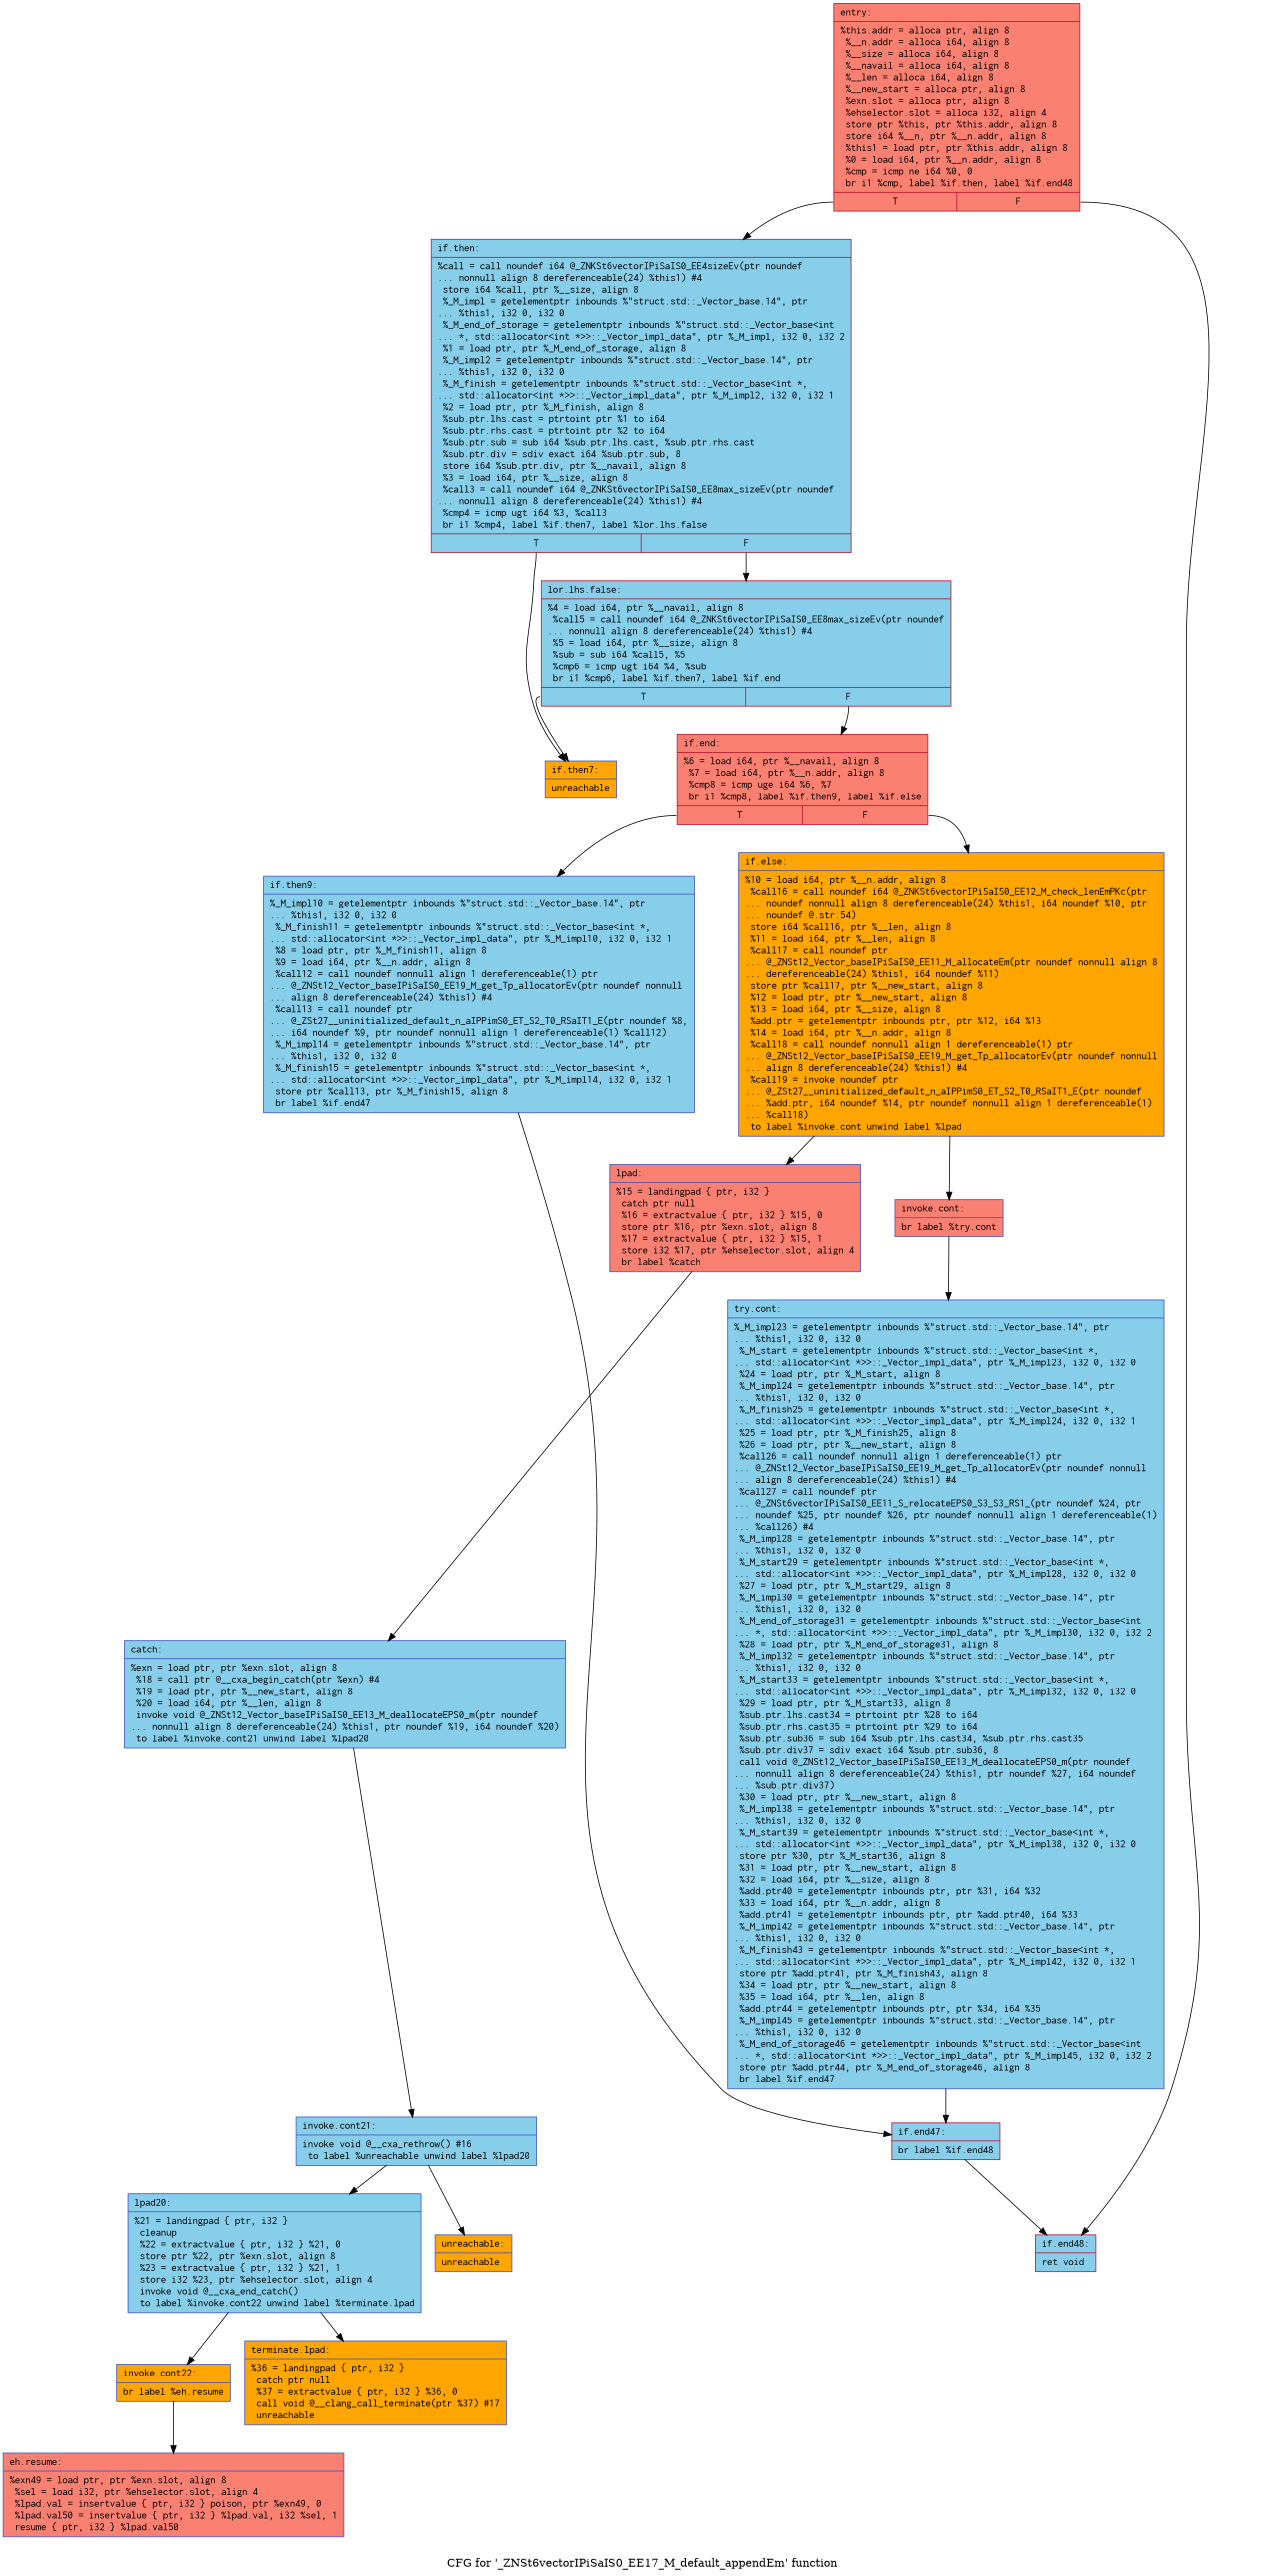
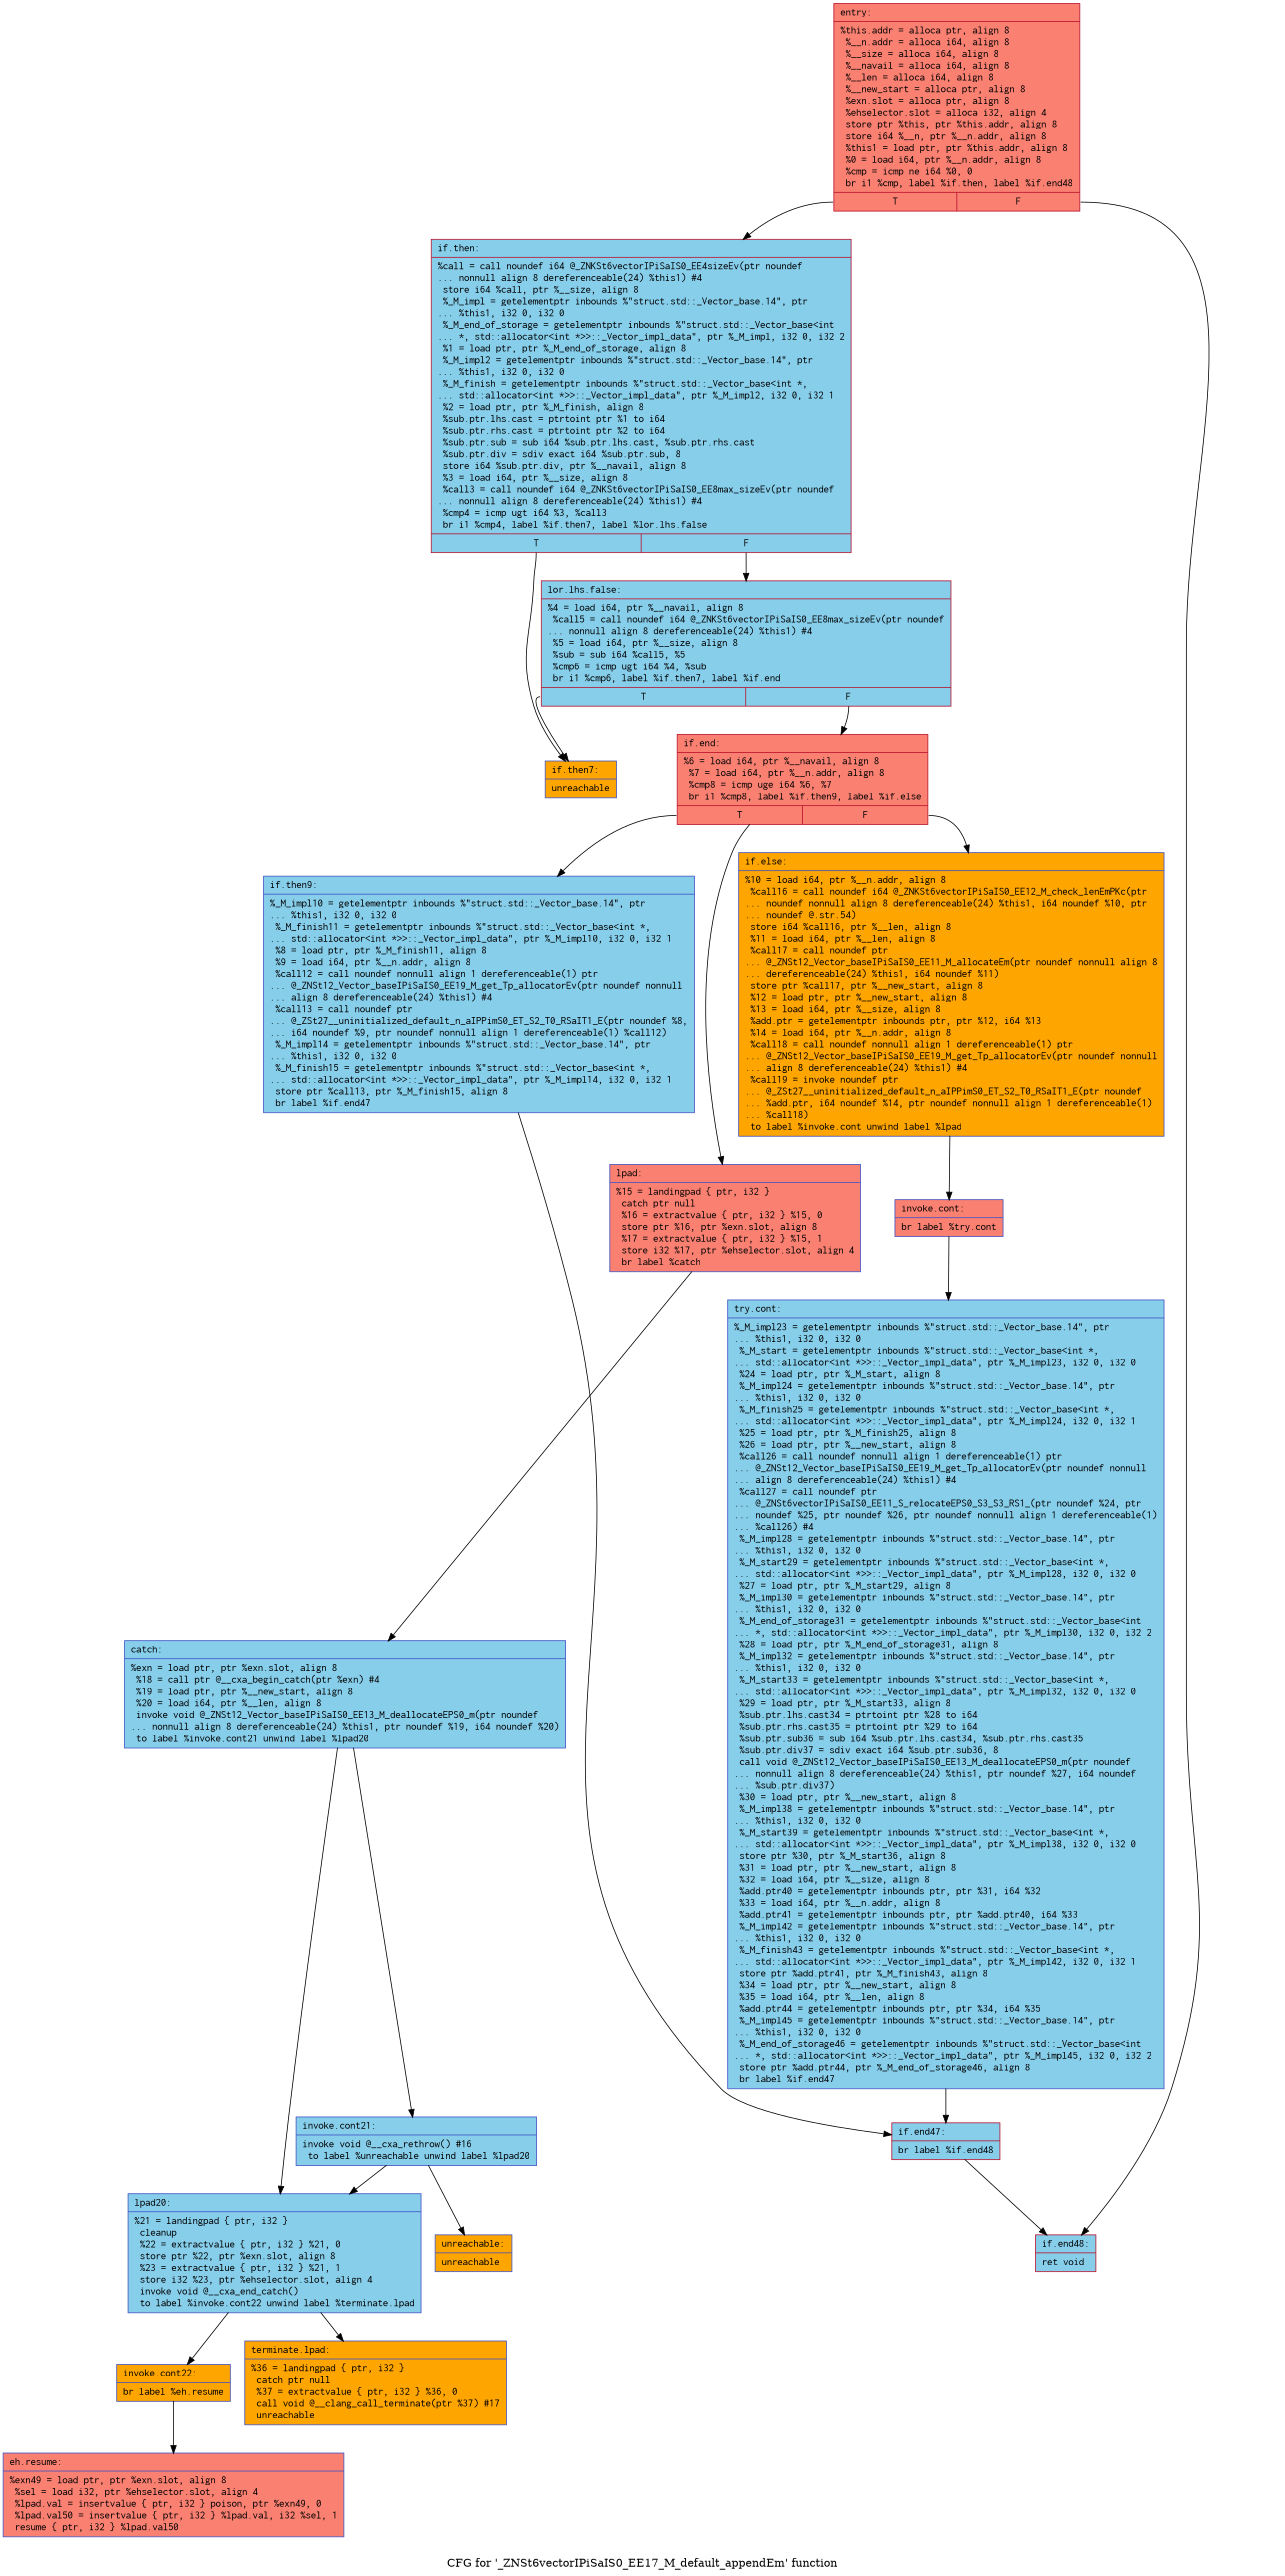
(803, 1147) -> (706, 987)
none -> (308, 1967)
